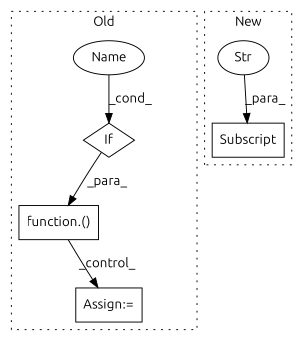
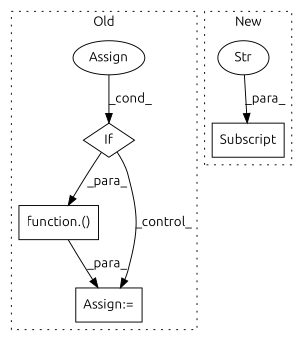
(109, 58) -> (109, 58)
none -> (136, 215)
(108, 264) -> (108, 264)
